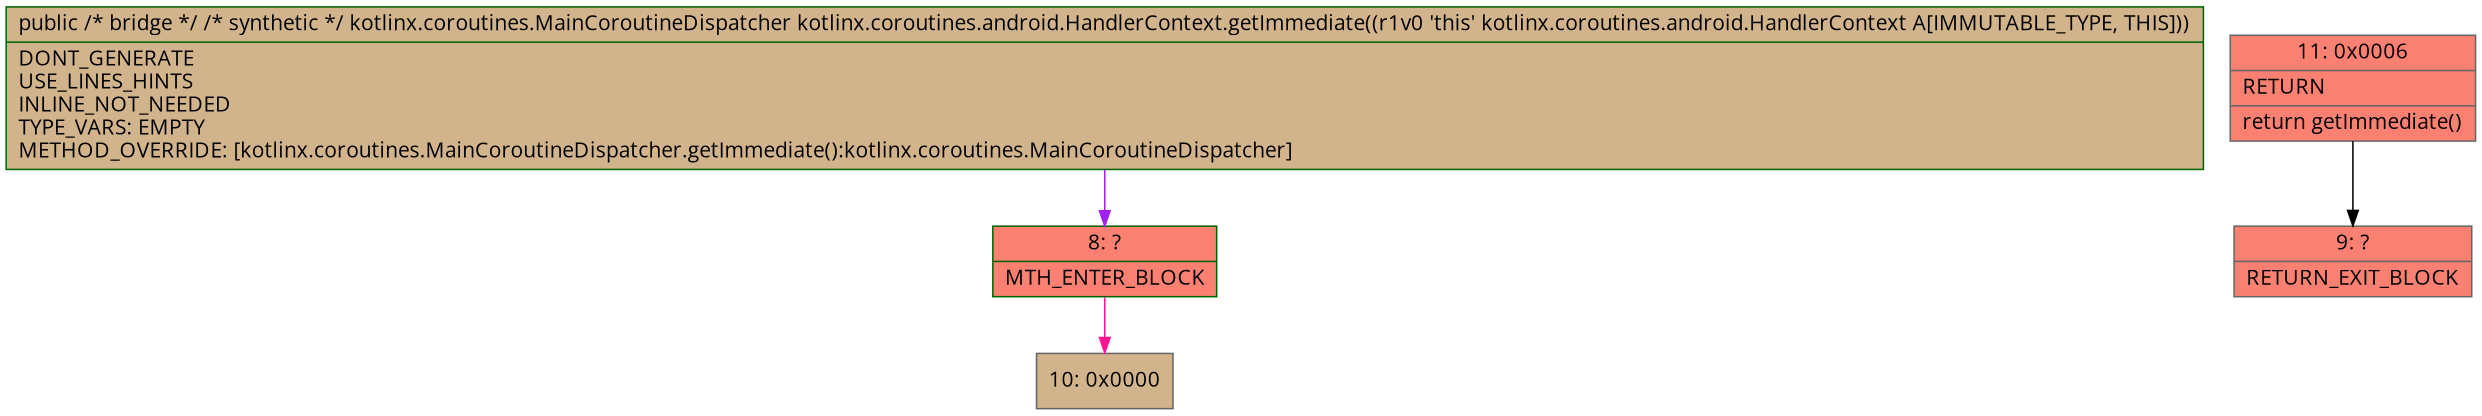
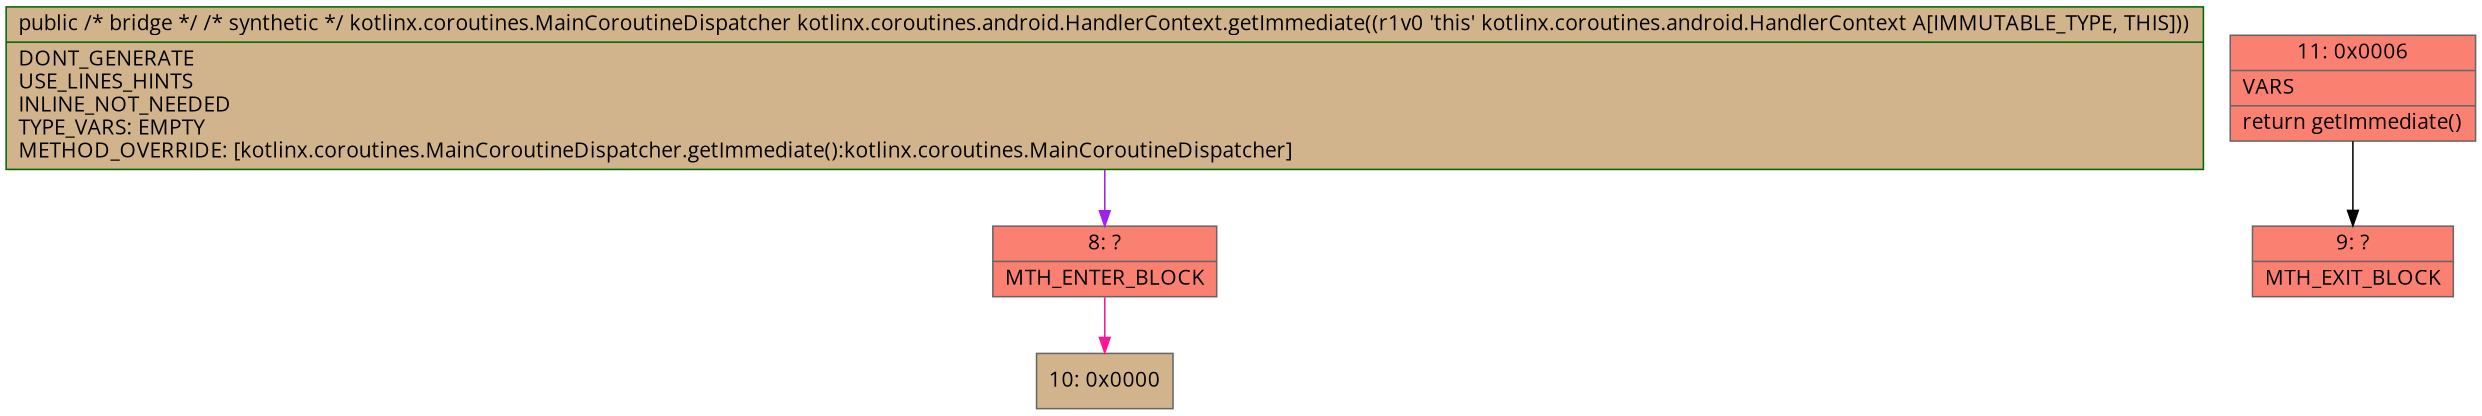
(2285, 87) -> (2269, 87)
(1105, 261) -> (1105, 261)
(2353, 278) -> (2353, 278)
